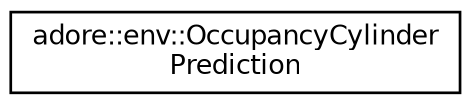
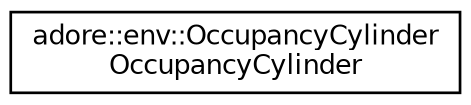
(235, 52) -> (235, 52)
